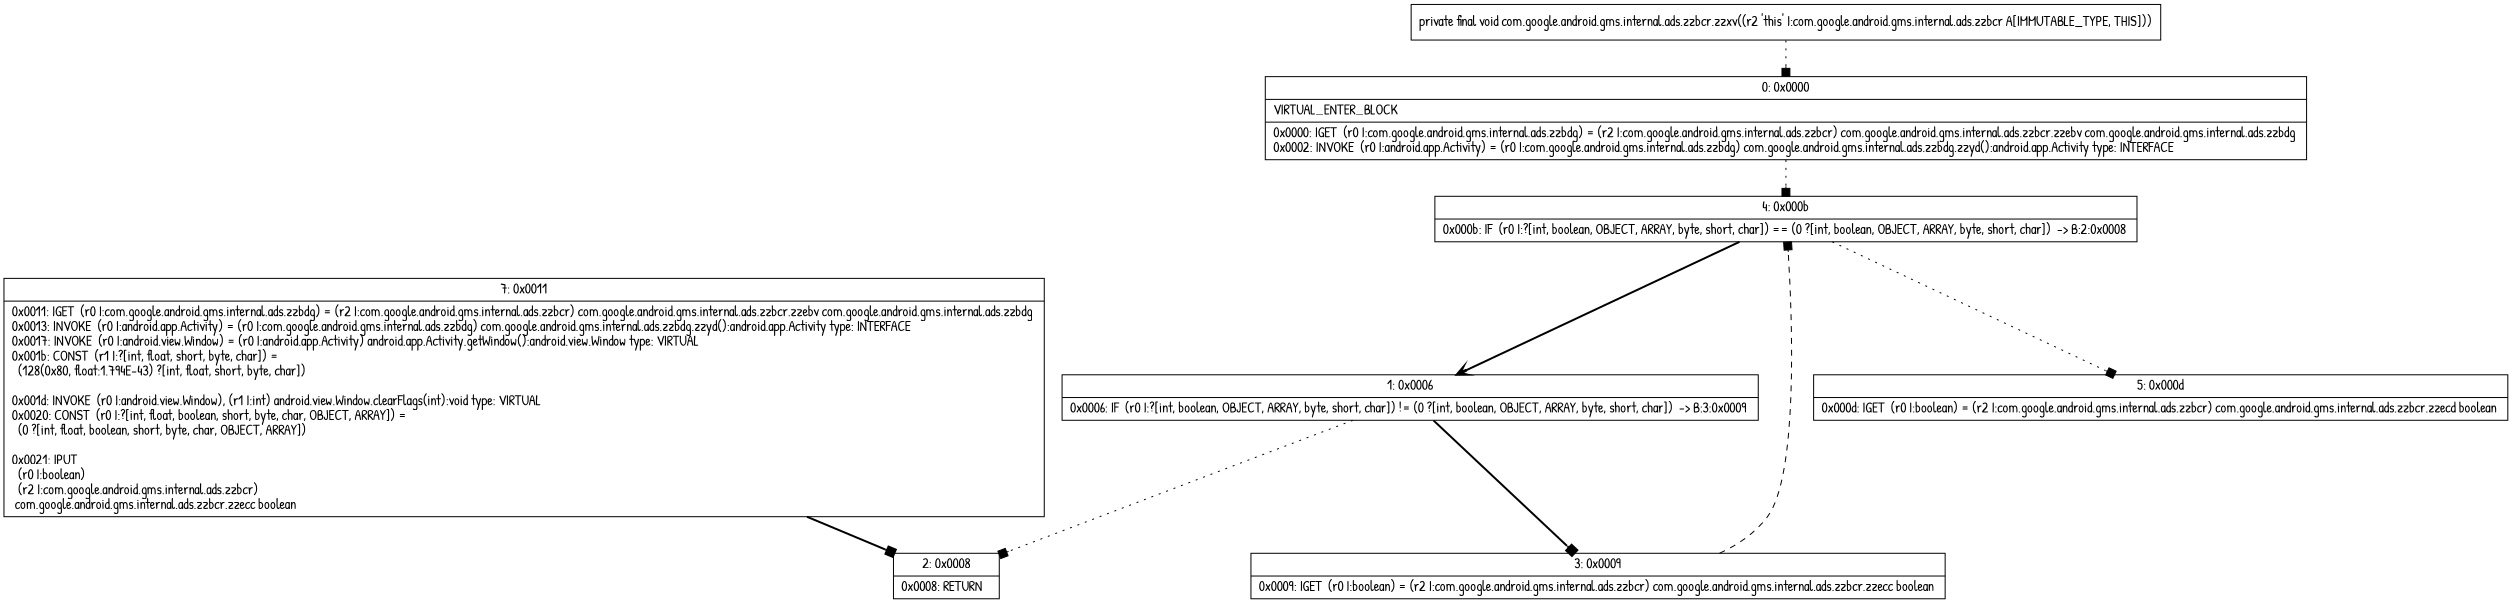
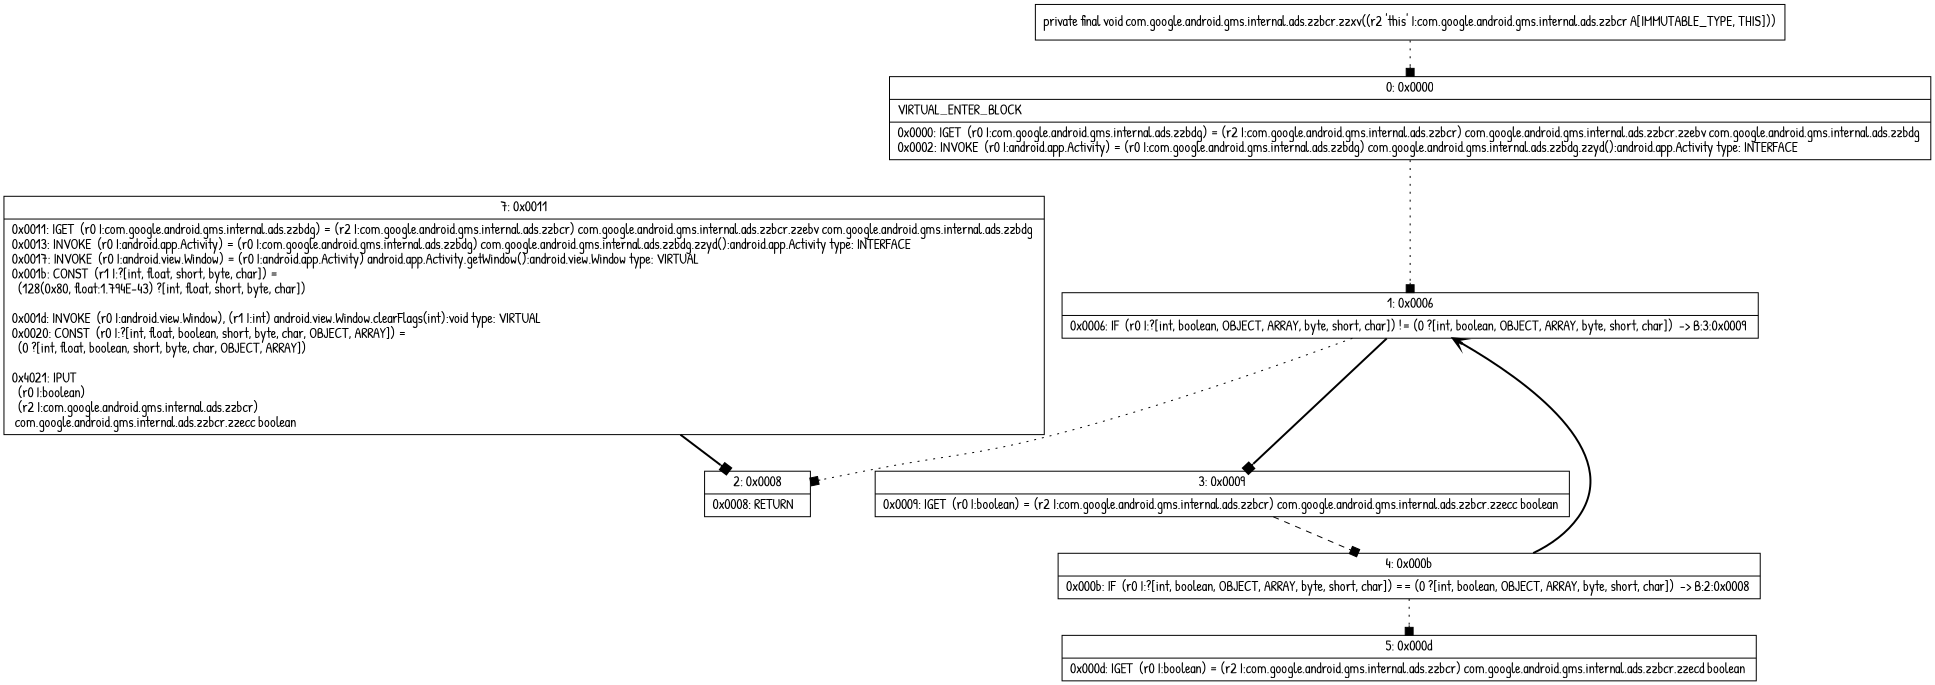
(1786, 173) -> (1410, 221)
(48, 460) -> (47, 378)
